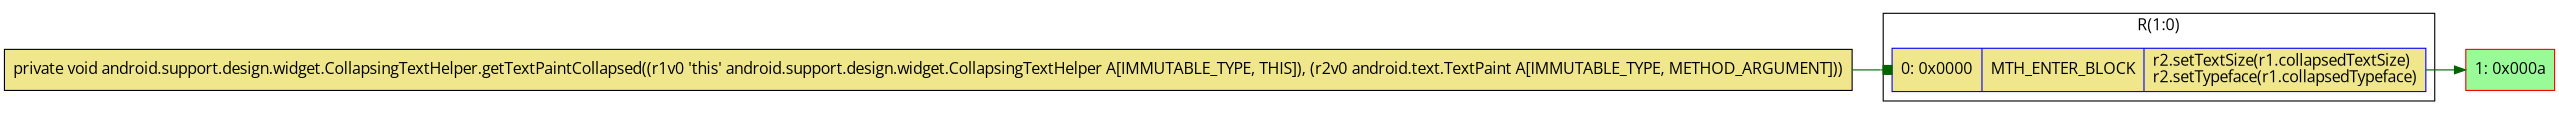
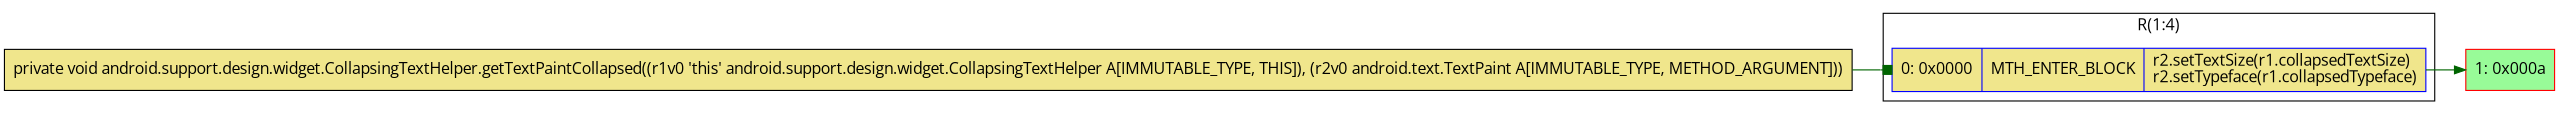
(2159, 26) -> (2159, 26)
